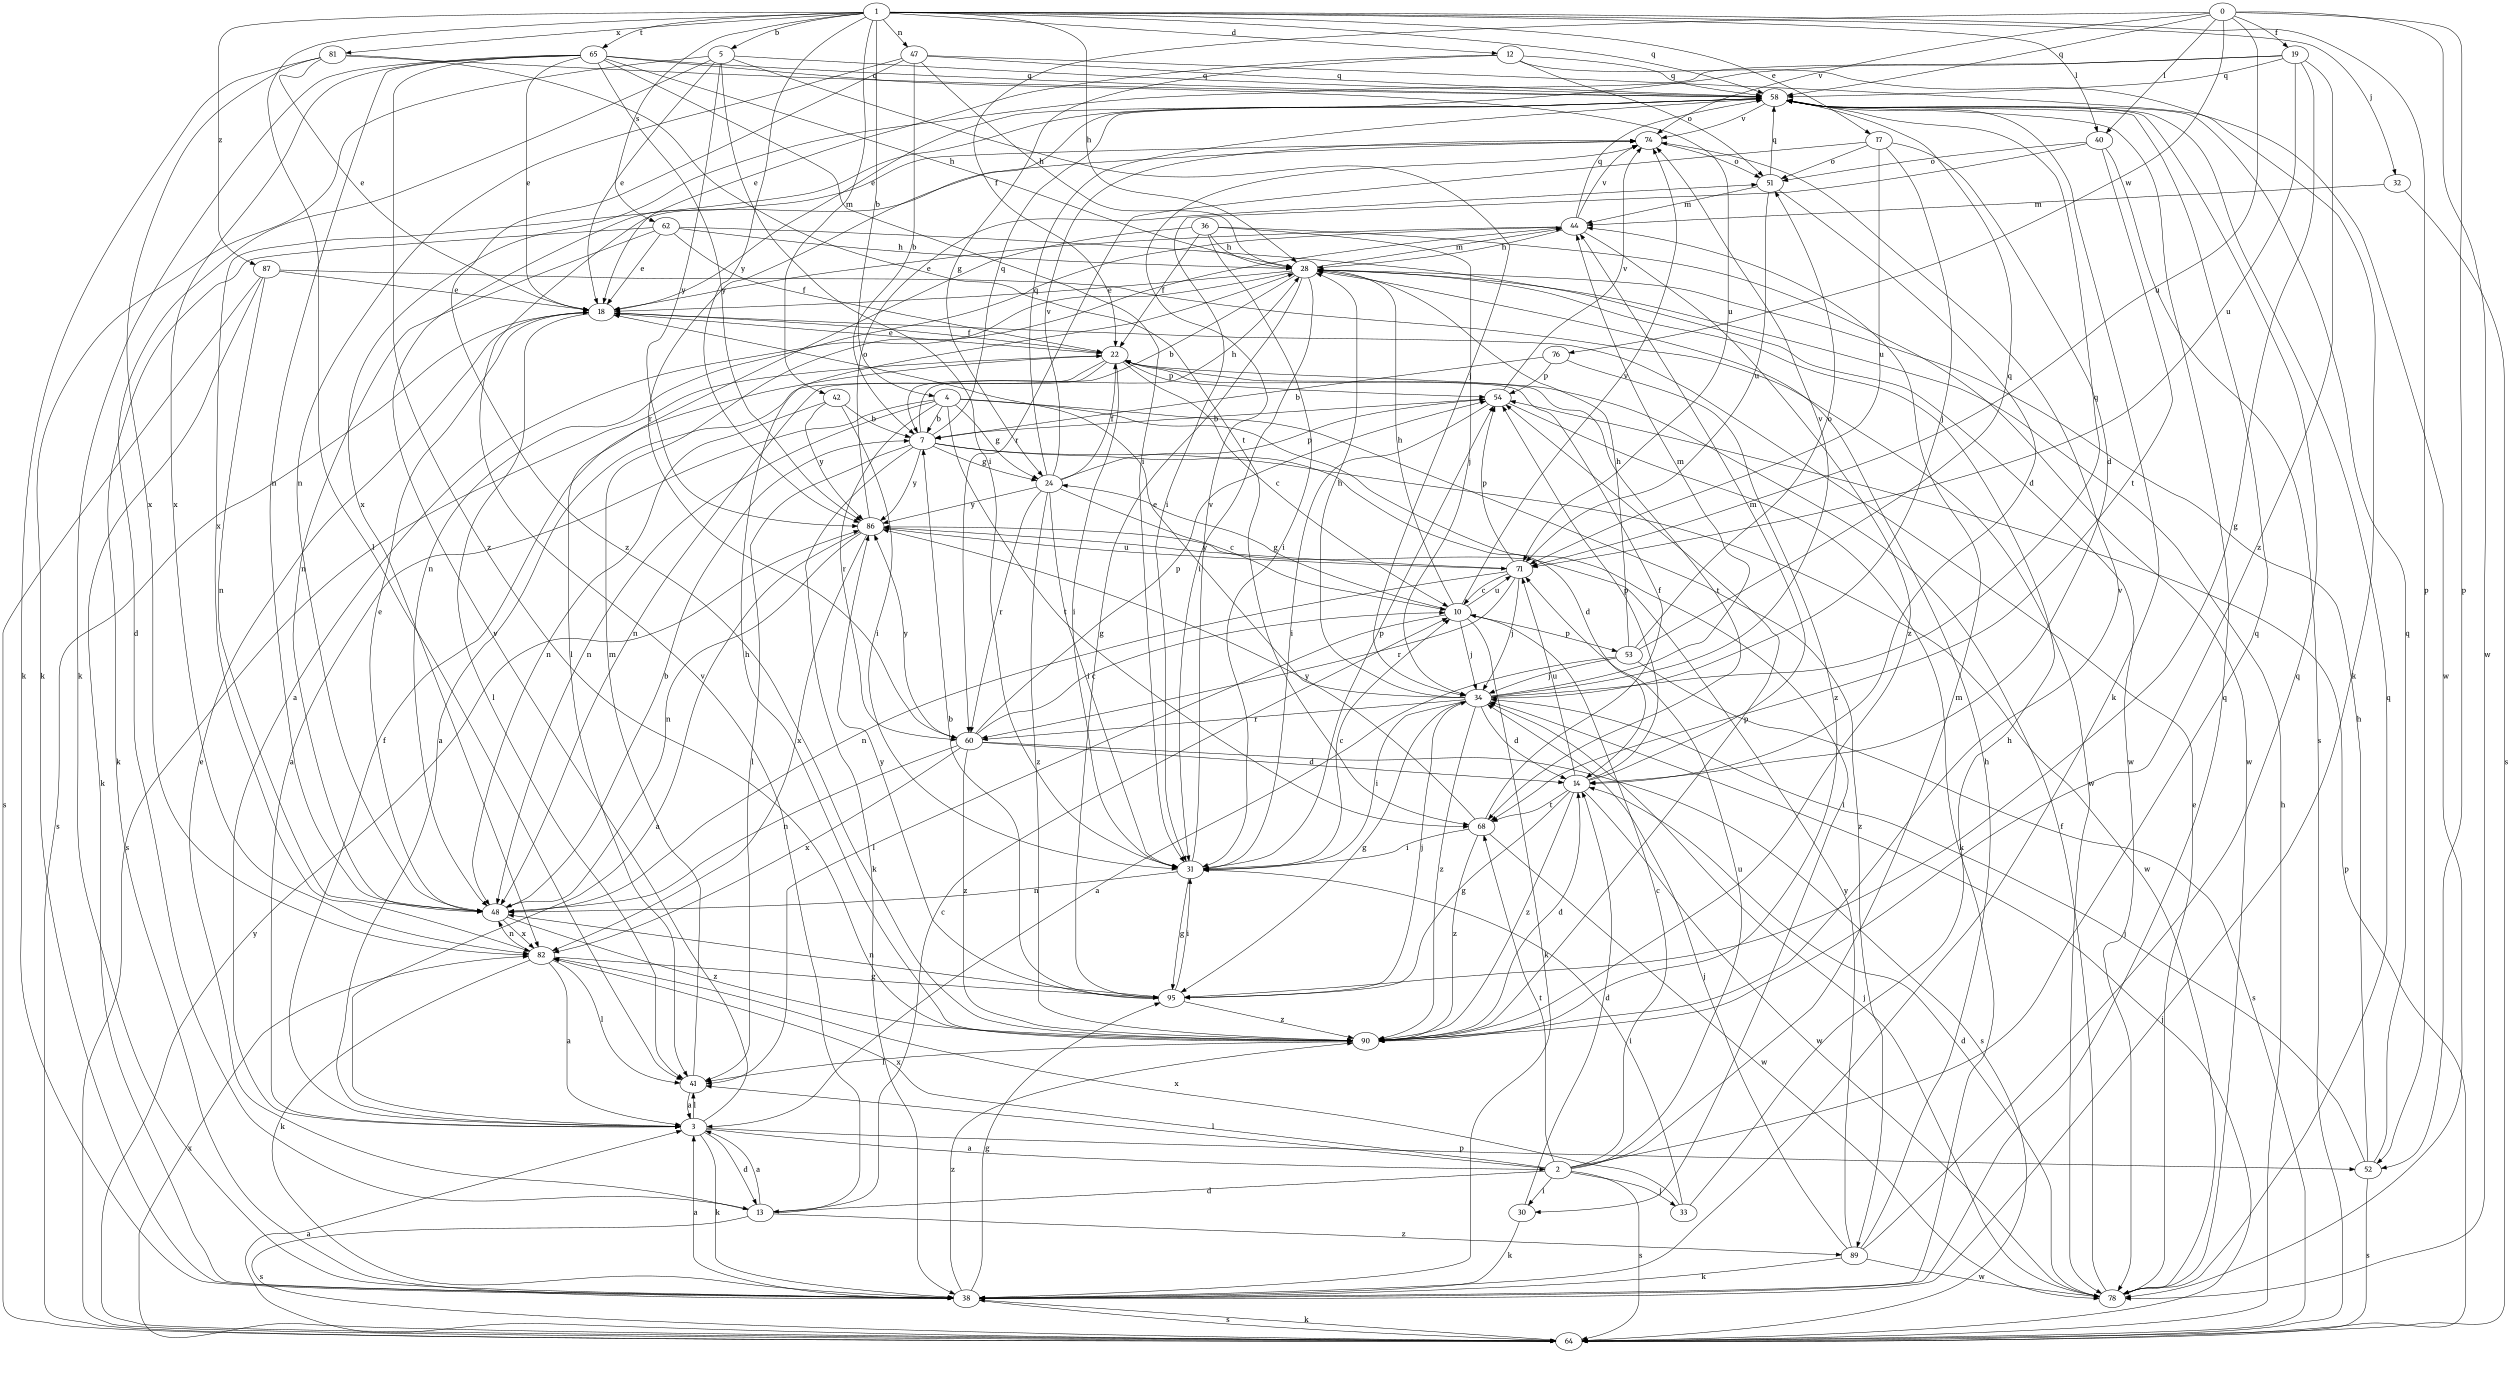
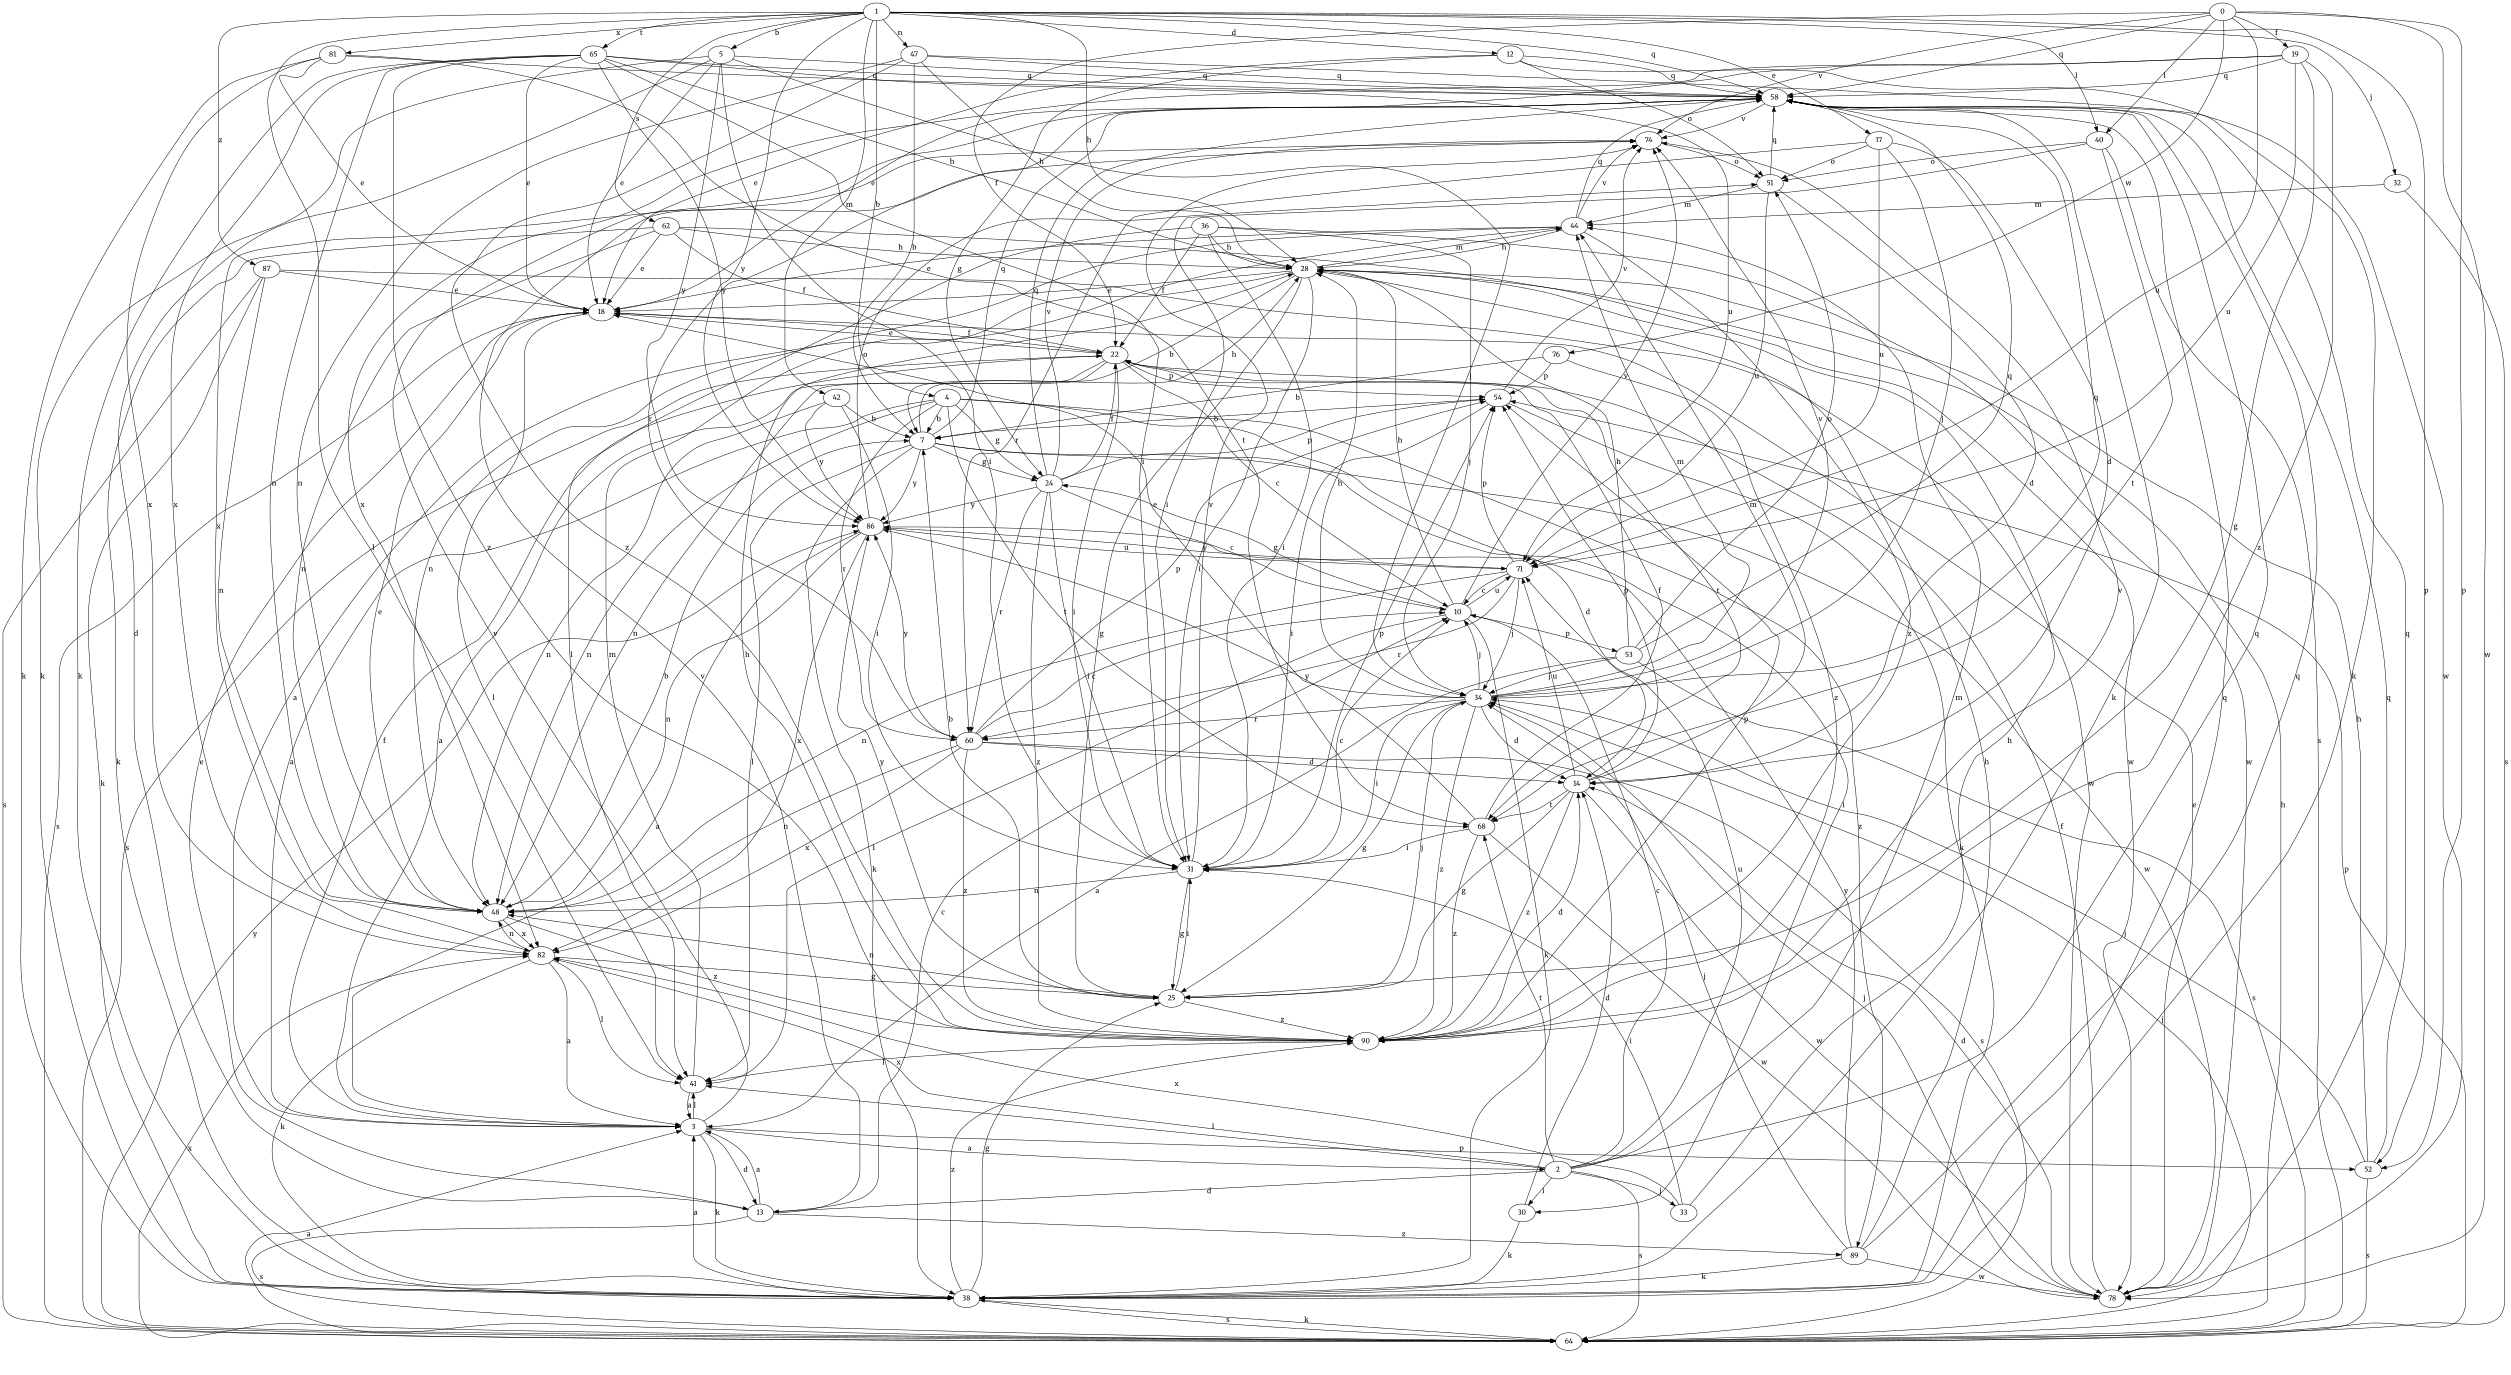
(1467, 653) -> (1478, 656)
(1172, 998) -> (1172, 998)
